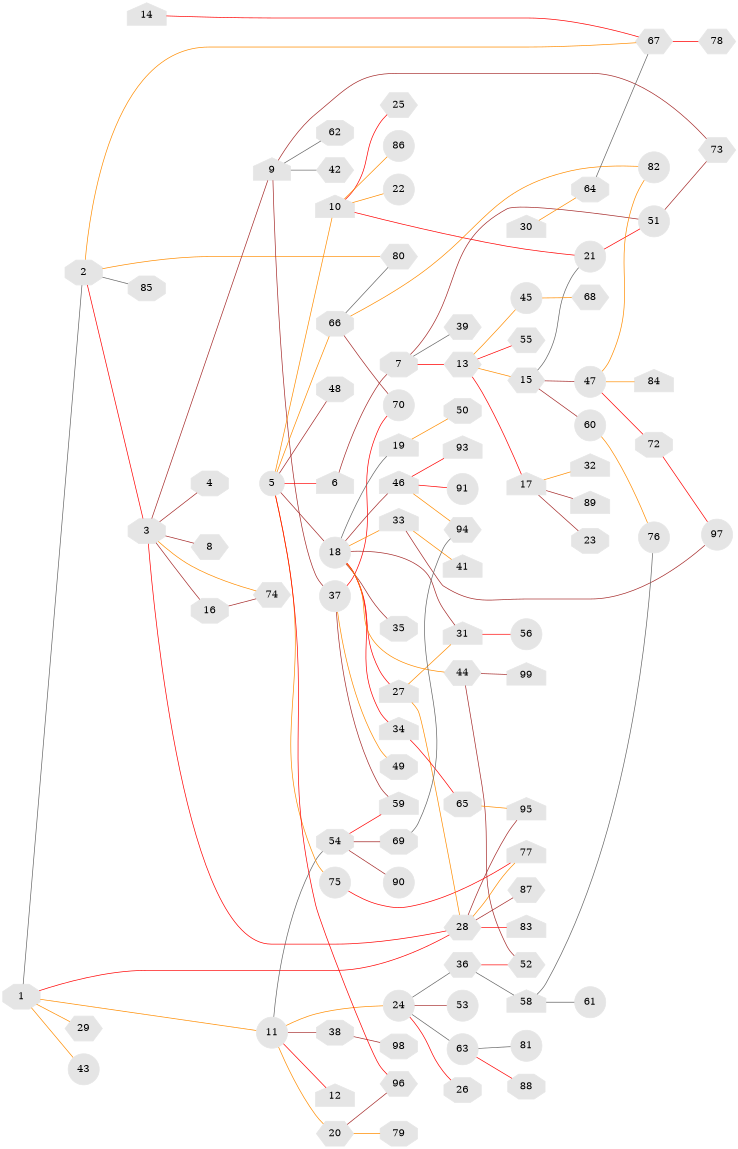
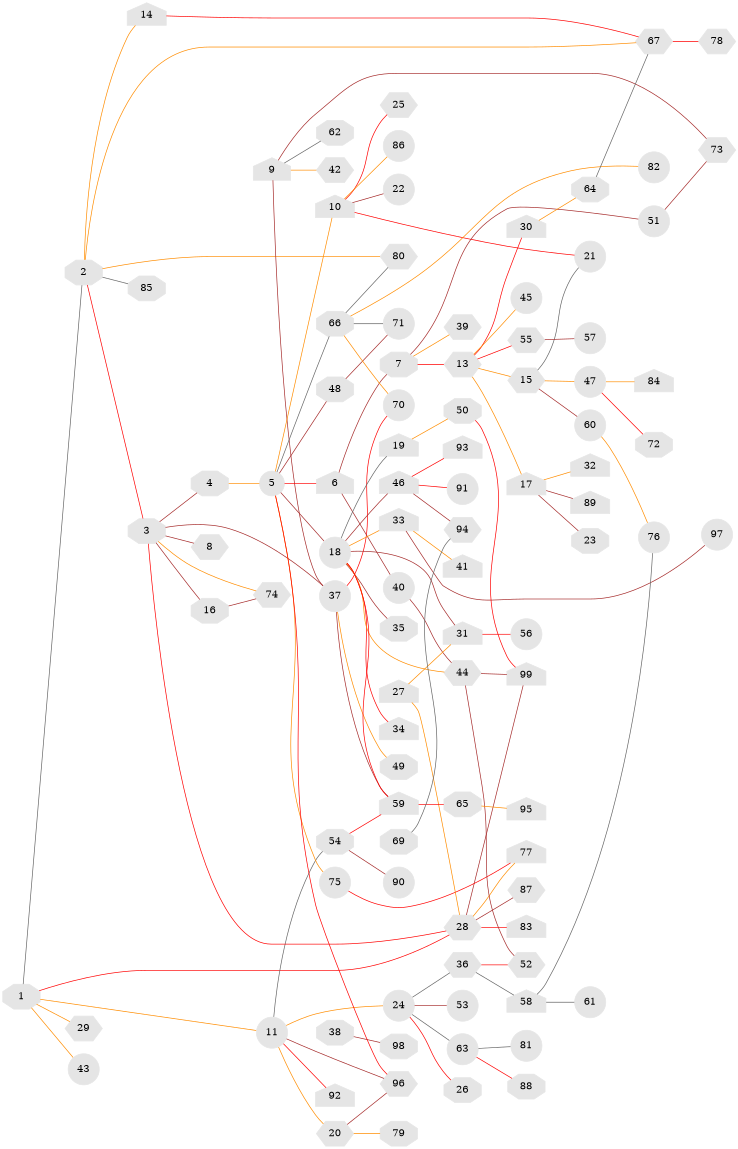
none -> (96, 139)
(304, 170) -> (304, 170)
(368, 198) -> (368, 198)
(620, 240) -> none
(624, 276) -> none
(590, 297) -> none
none -> (500, 298)
none -> (399, 324)
none -> (590, 338)
(431, 345) -> (431, 345)
(210, 349) -> (251, 537)
(365, 365) -> (365, 365)
(560, 381) -> (560, 381)
(303, 404) -> (303, 404)
(499, 425) -> (499, 425)
none -> (244, 483)
(685, 489) -> none
(432, 507) -> (432, 507)
none -> (494, 544)
none -> (399, 588)
(370, 647) -> (365, 687)
(438, 772) -> (431, 804)
(367, 842) -> none
(491, 864) -> (495, 800)
(302, 1033) -> (335, 1059)
(335, 1096) -> (335, 1096)
